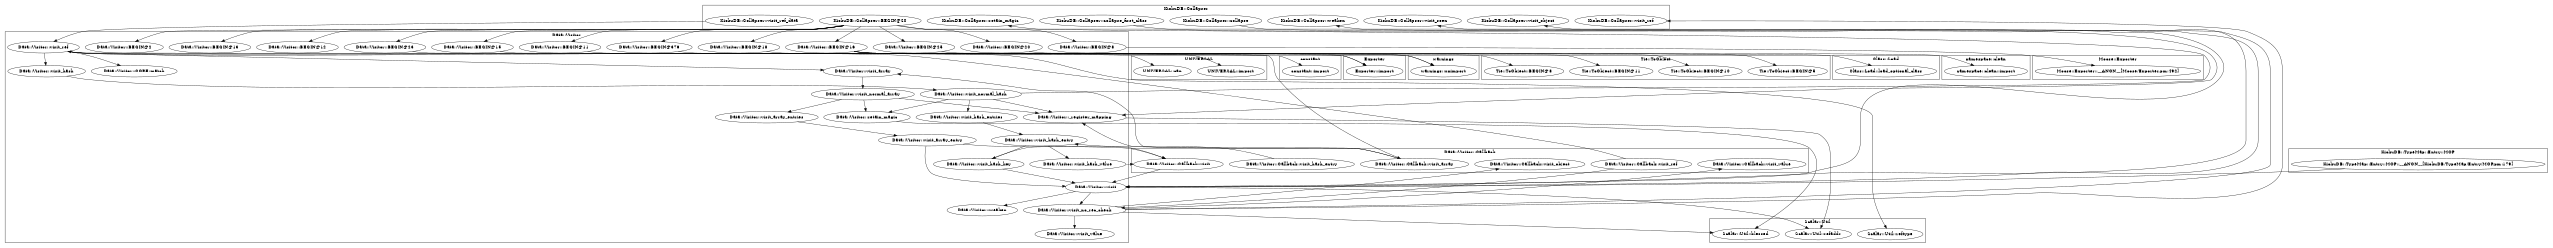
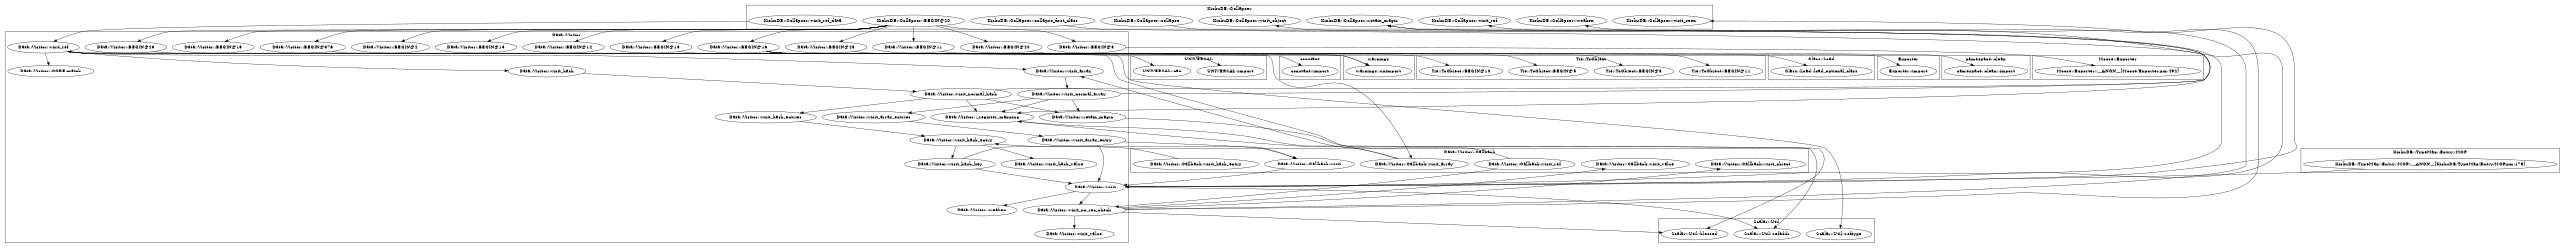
(933, 54) -> none
none -> (1795, 89)
(1128, 164) -> none
